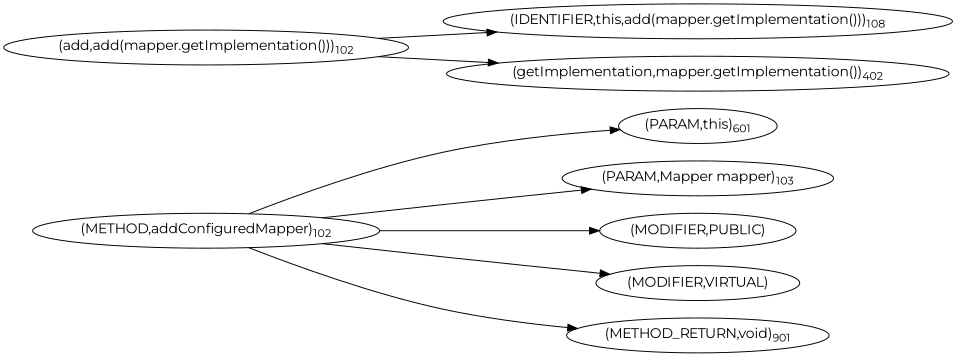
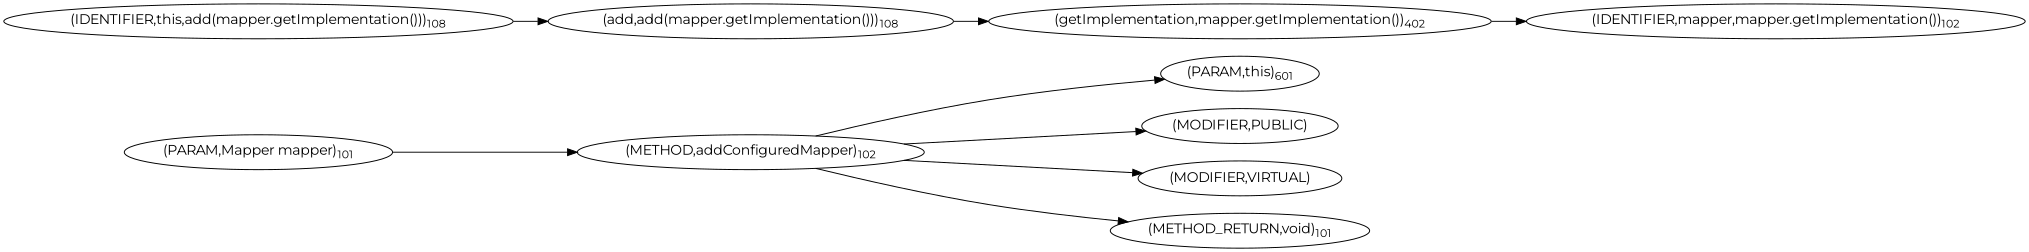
none -> (1776, 21)
(433, 35) -> (526, 21)
(345, 46) -> (889, 20)
(785, 177) -> (346, 151)
(452, 204) -> (480, 152)
(782, 334) -> (1324, 229)
